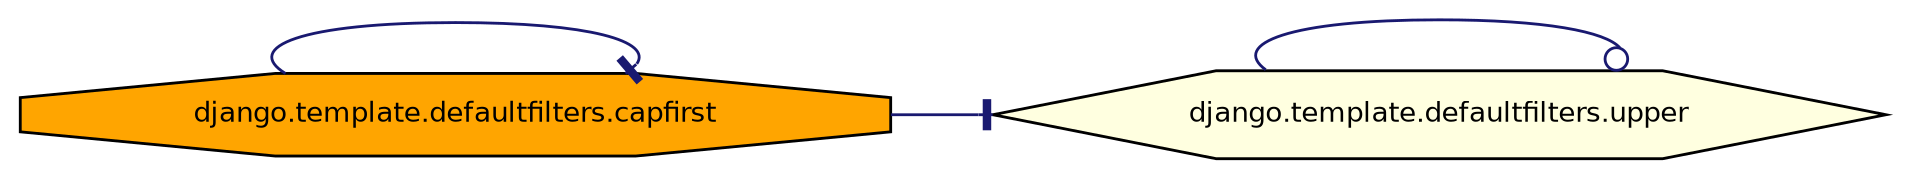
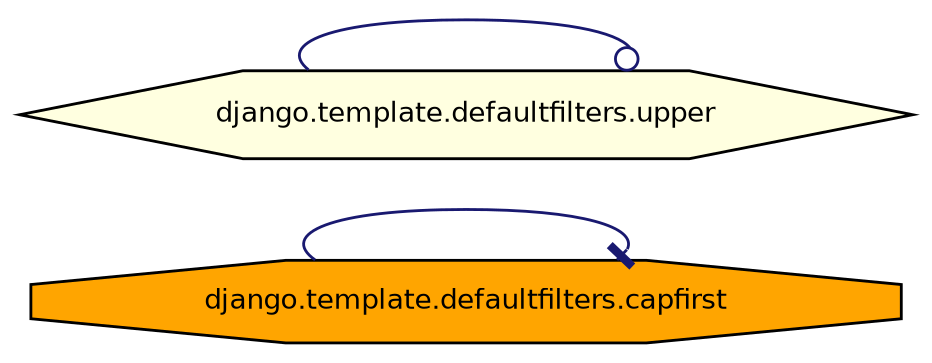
(935, 115) -> none
